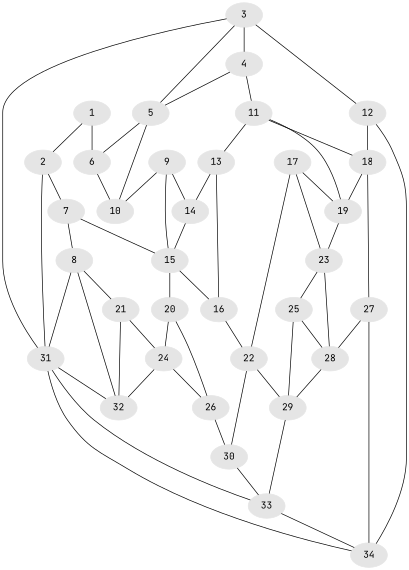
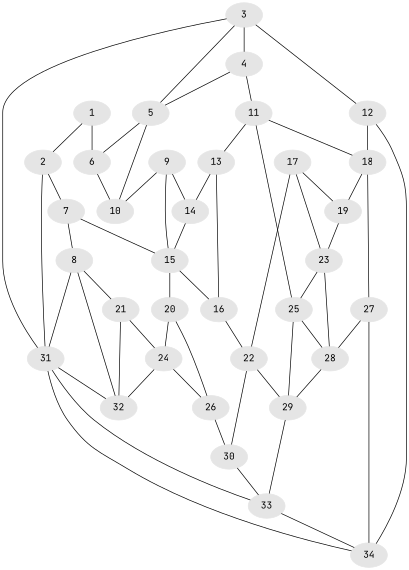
(316, 149) -> (274, 211)
